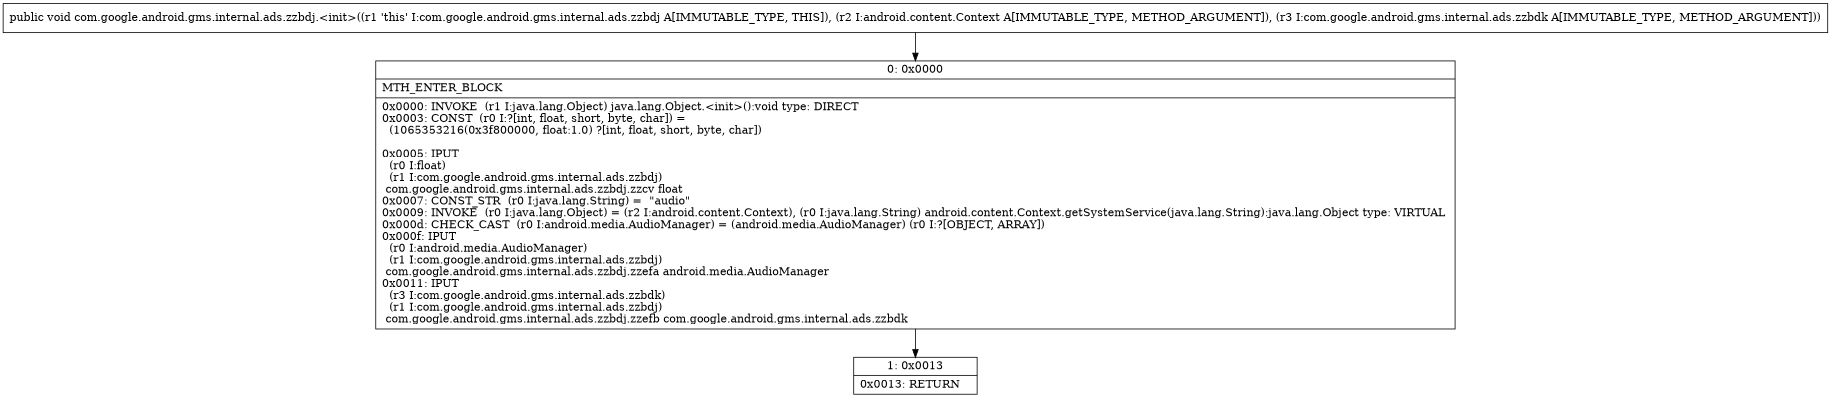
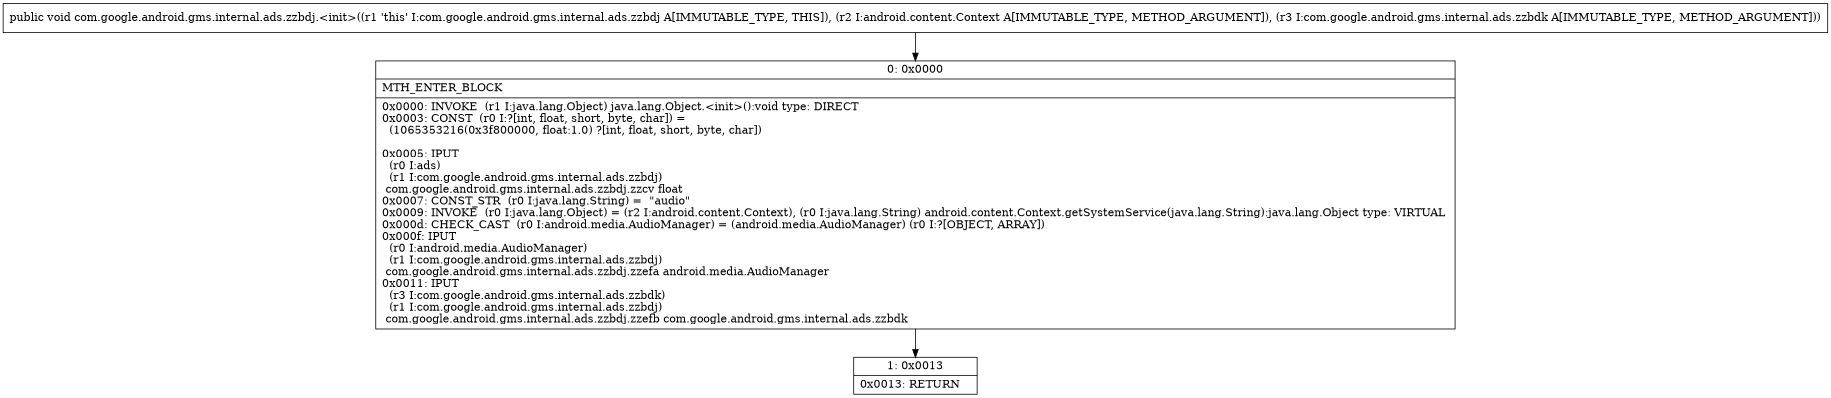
(414, 166) -> (412, 166)
